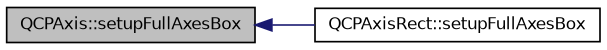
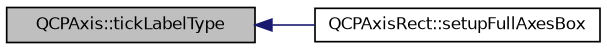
(131, 25) -> (131, 25)
